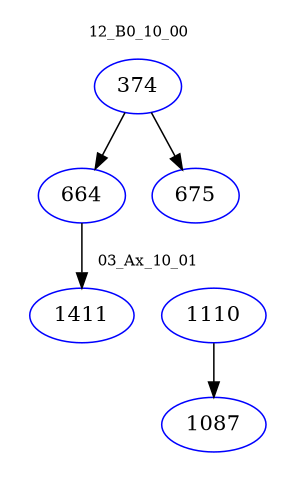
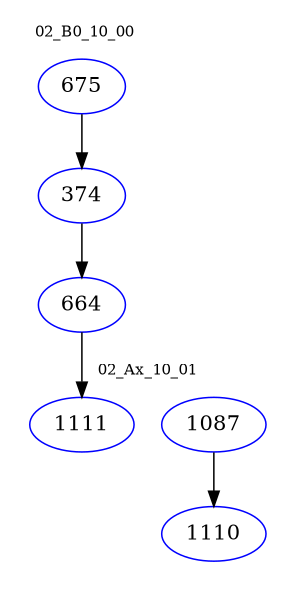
(139, 33) -> (85, 33)
(163, 134) -> (82, 134)
(148, 262) -> (148, 371)
(82, 315) -> (82, 425)
(214, 363) -> (214, 472)
